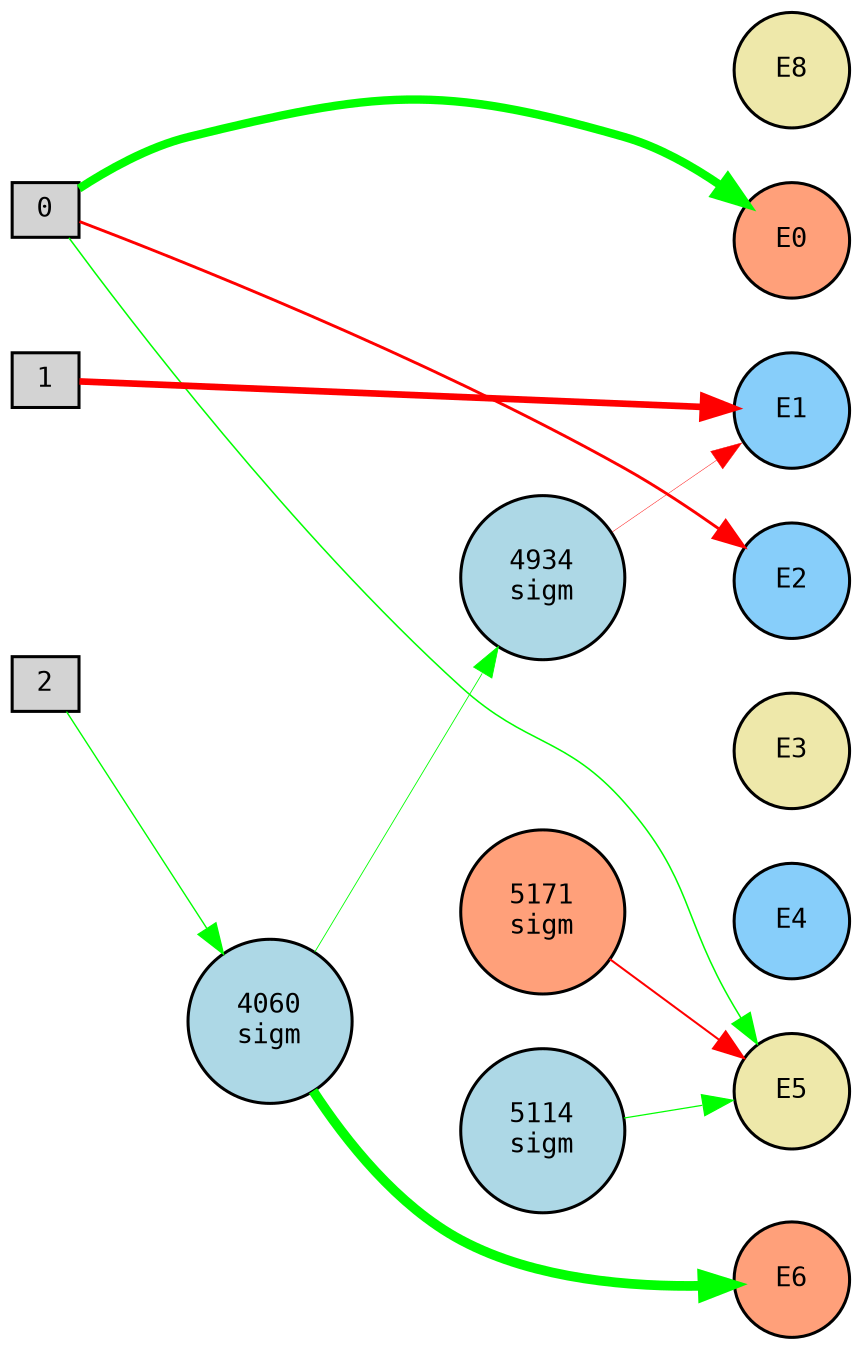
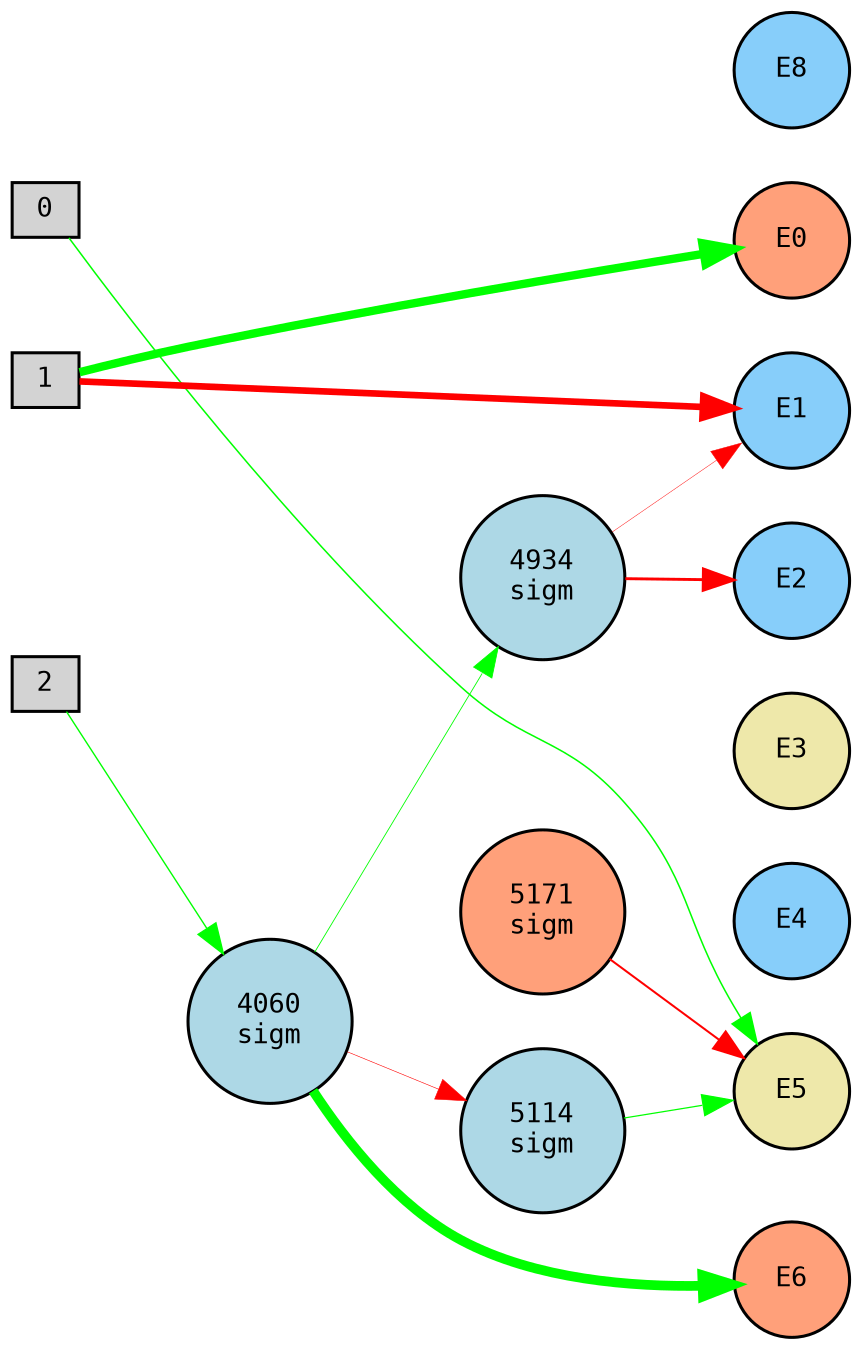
(792, 70) -> (792, 70)
(400, 100) -> (391, 307)
(407, 359) -> (664, 579)
none -> (393, 1071)
